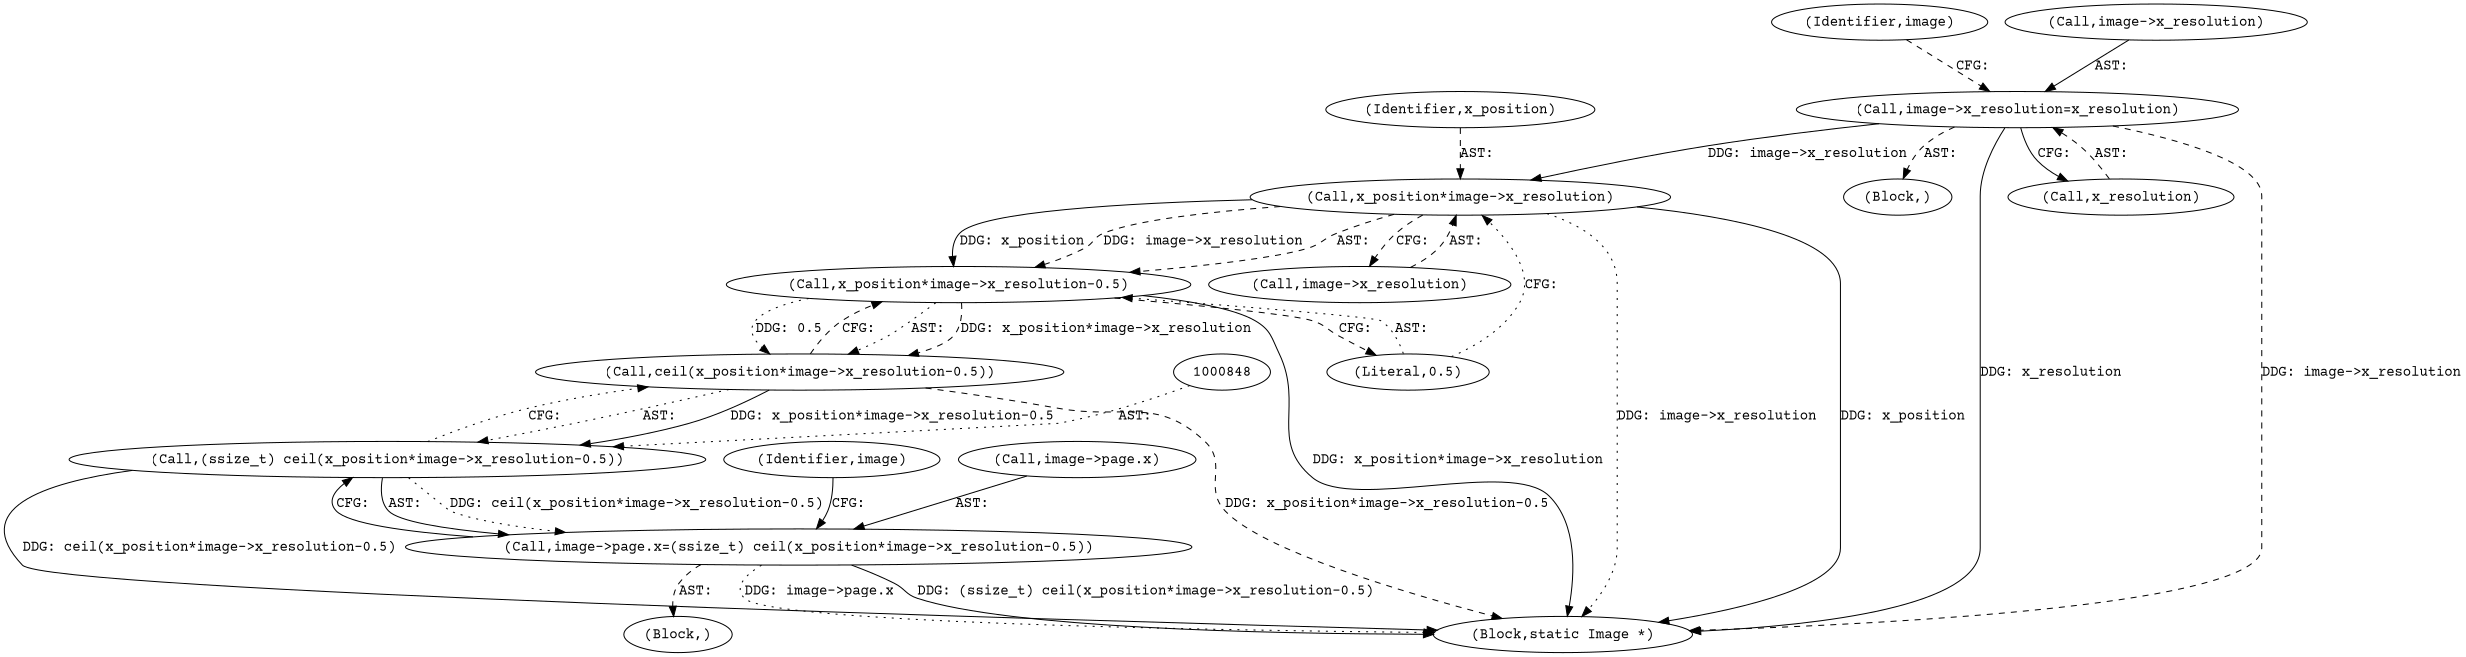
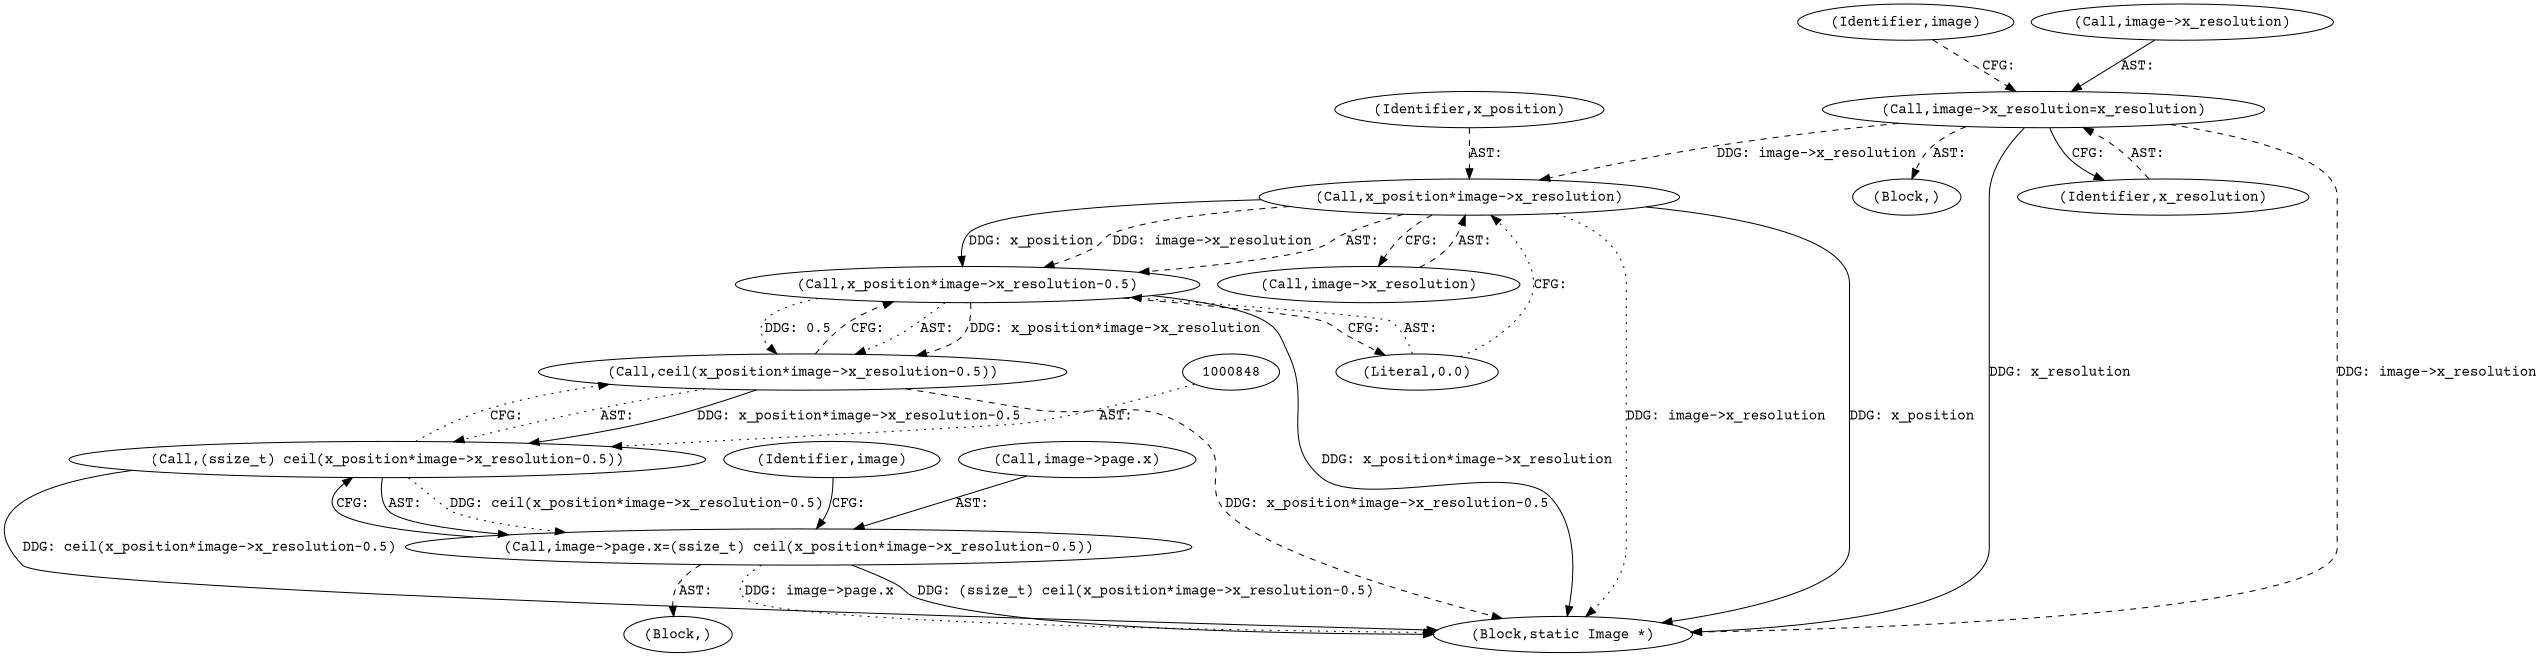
(1709, 146) -> (1723, 145)
(2121, 197) -> (2163, 197)
(1408, 372) -> (1417, 372)
